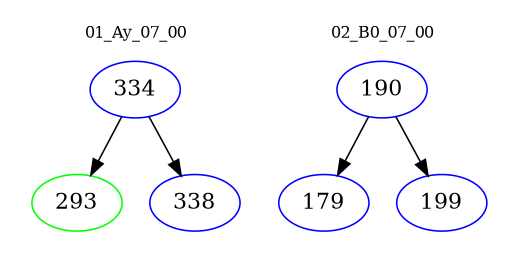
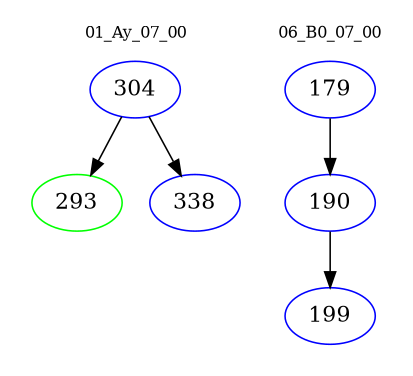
(383, 34) -> (330, 34)
(135, 90) -> (135, 90)
(357, 139) -> (330, 139)
